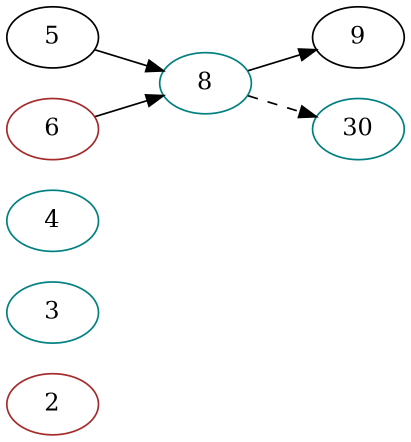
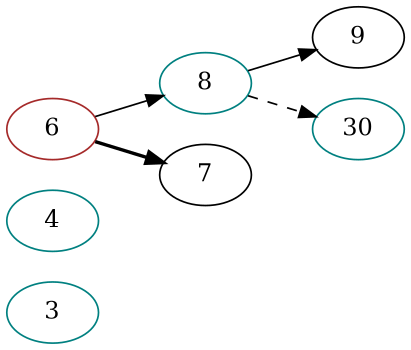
(53, 37) -> none
none -> (206, 175)
(53, 404) -> none
